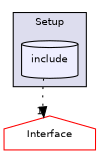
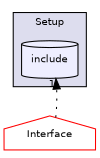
(43, 93) -> (57, 103)
